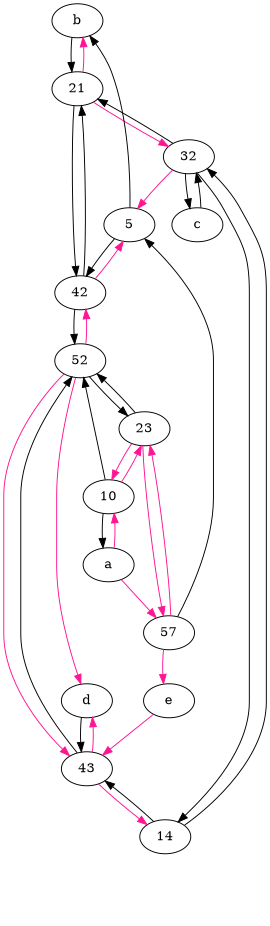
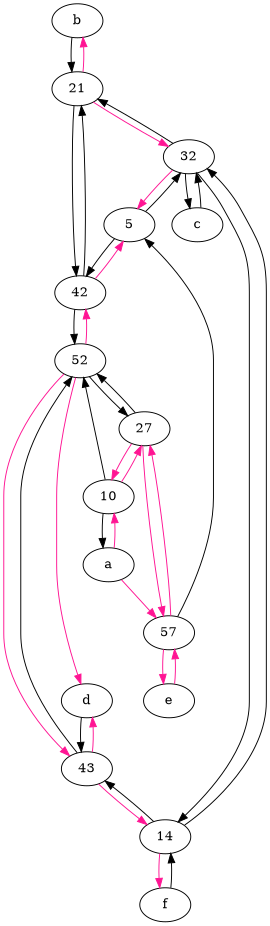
(126, 131) -> (161, 196)
(144, 429) -> (144, 429)
(132, 732) -> (175, 671)
none -> (165, 905)
